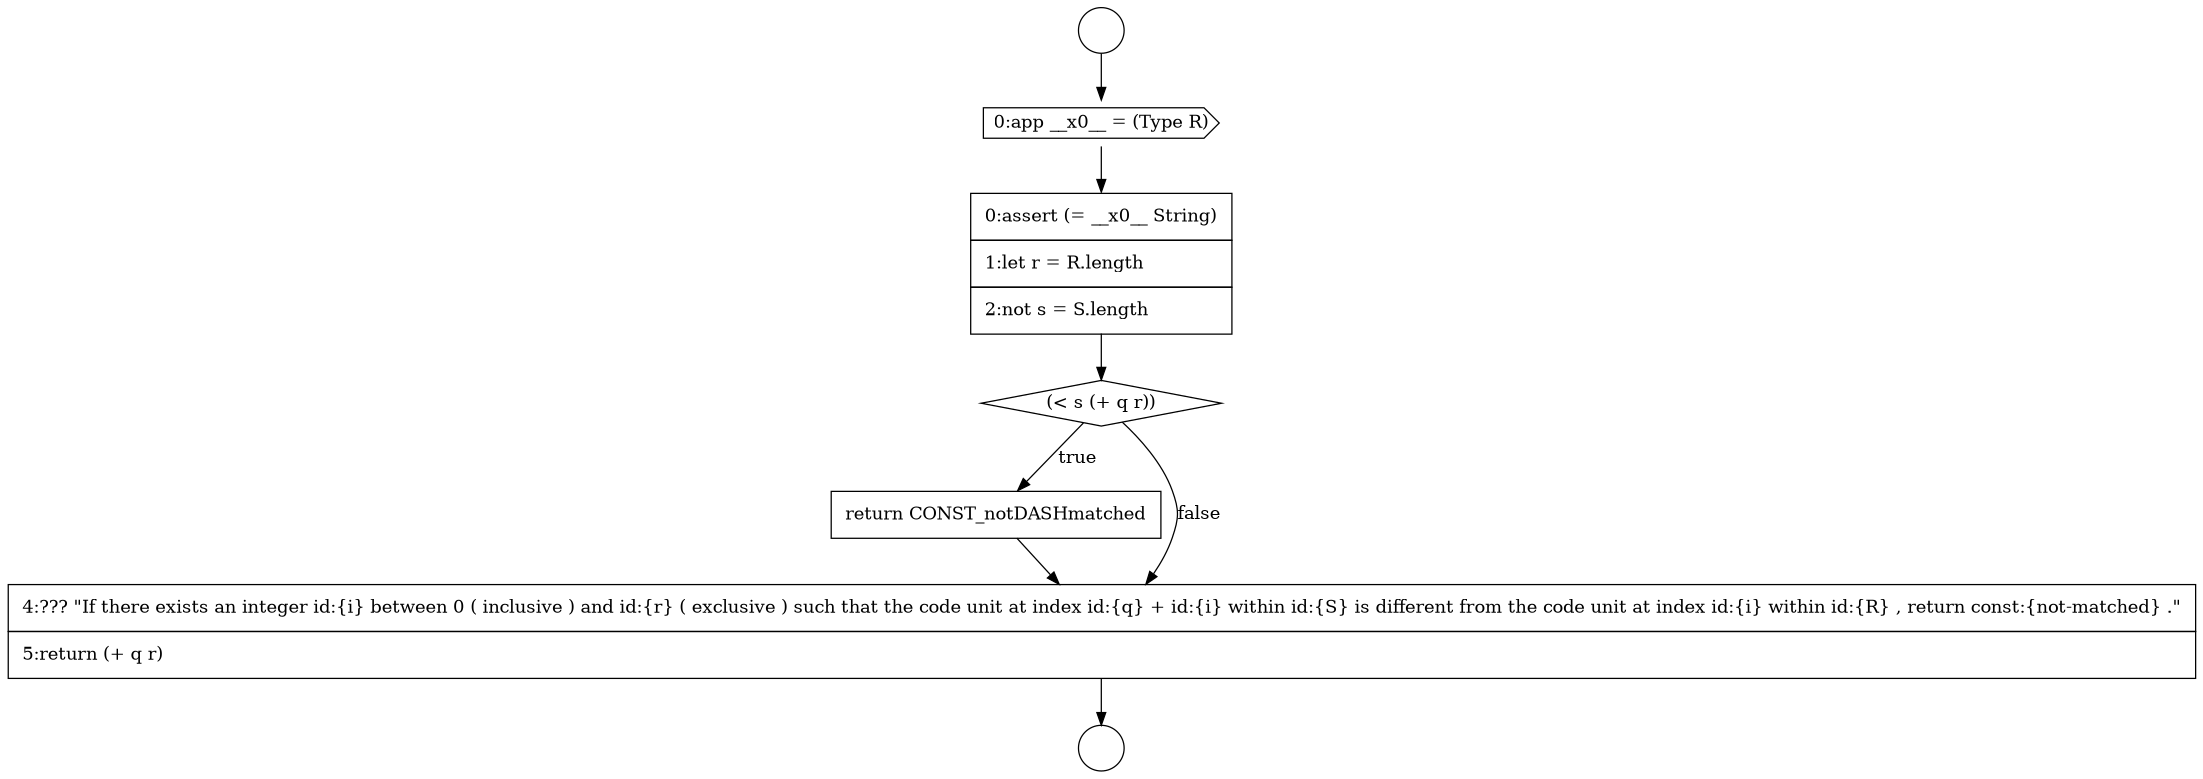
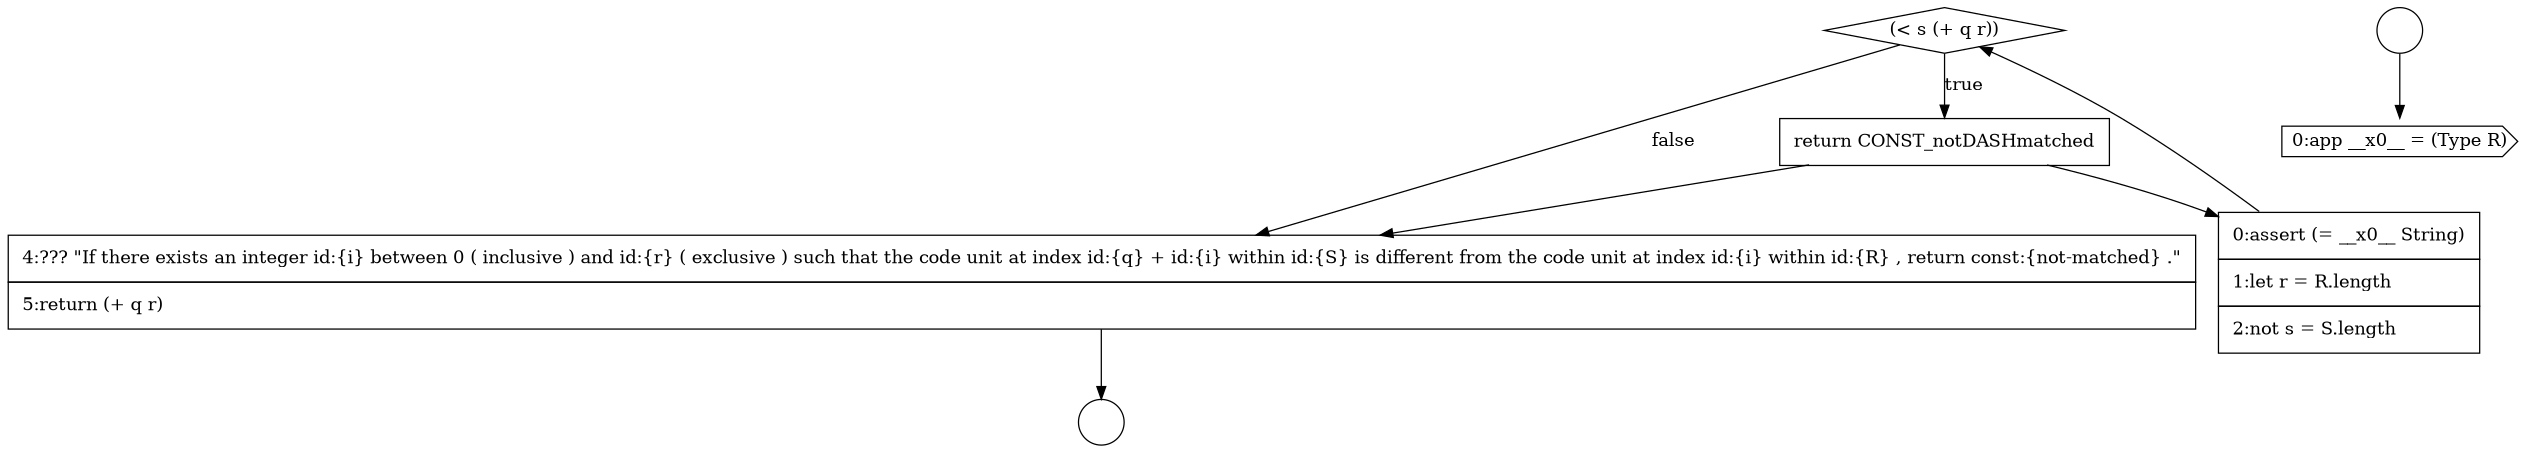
(1101, 163) -> (2127, 186)
